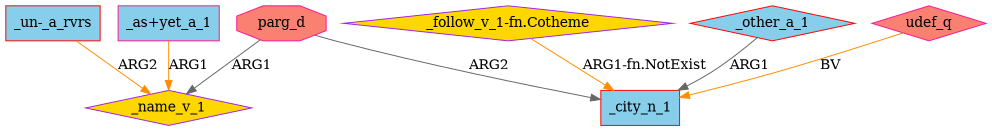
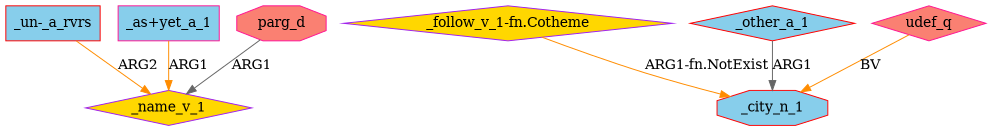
(452, 69) -> none
(640, 108) -> (772, 108)
